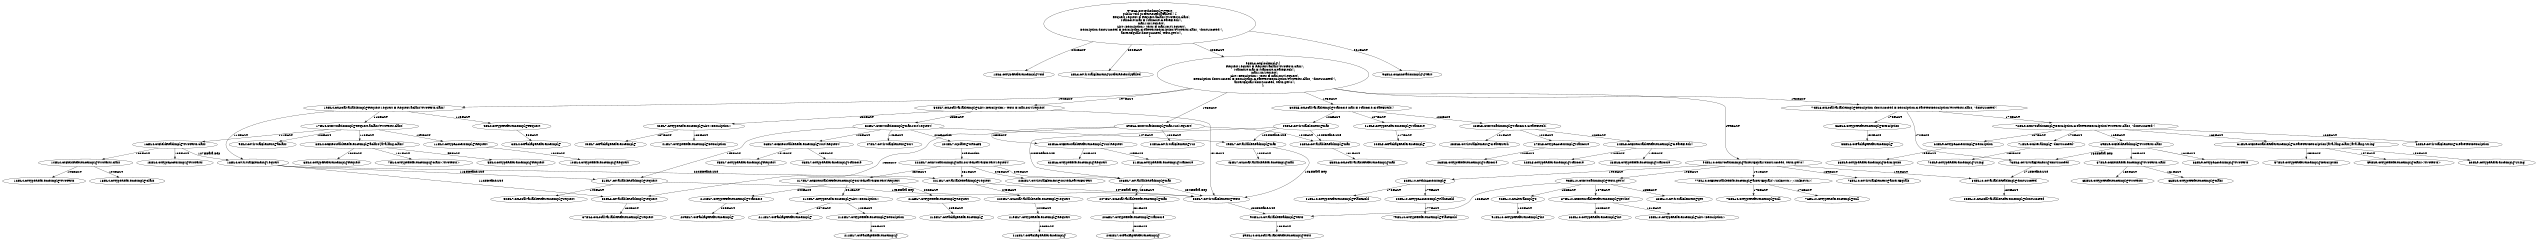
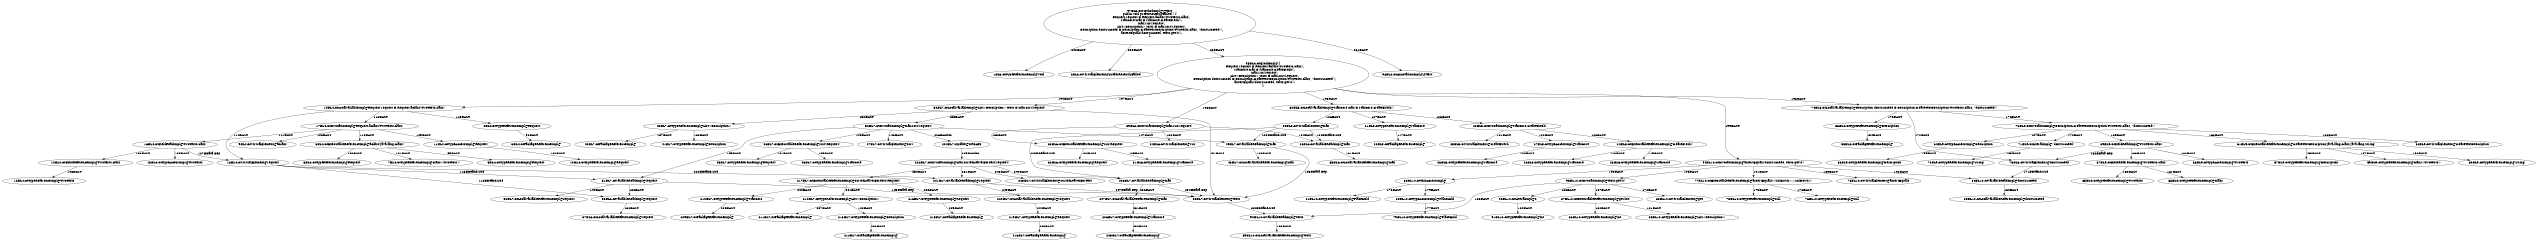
(883, 159) -> (629, 189)
(127, 181) -> none
(1650, 190) -> (1650, 190)
